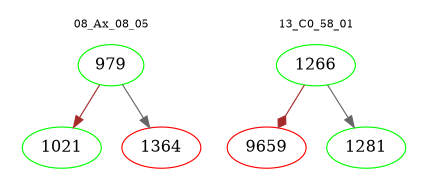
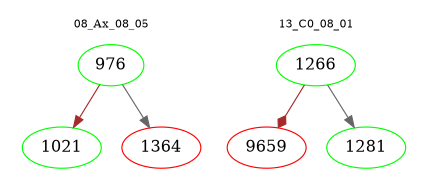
(316, 25) -> (316, 25)
(111, 65) -> (111, 65)
